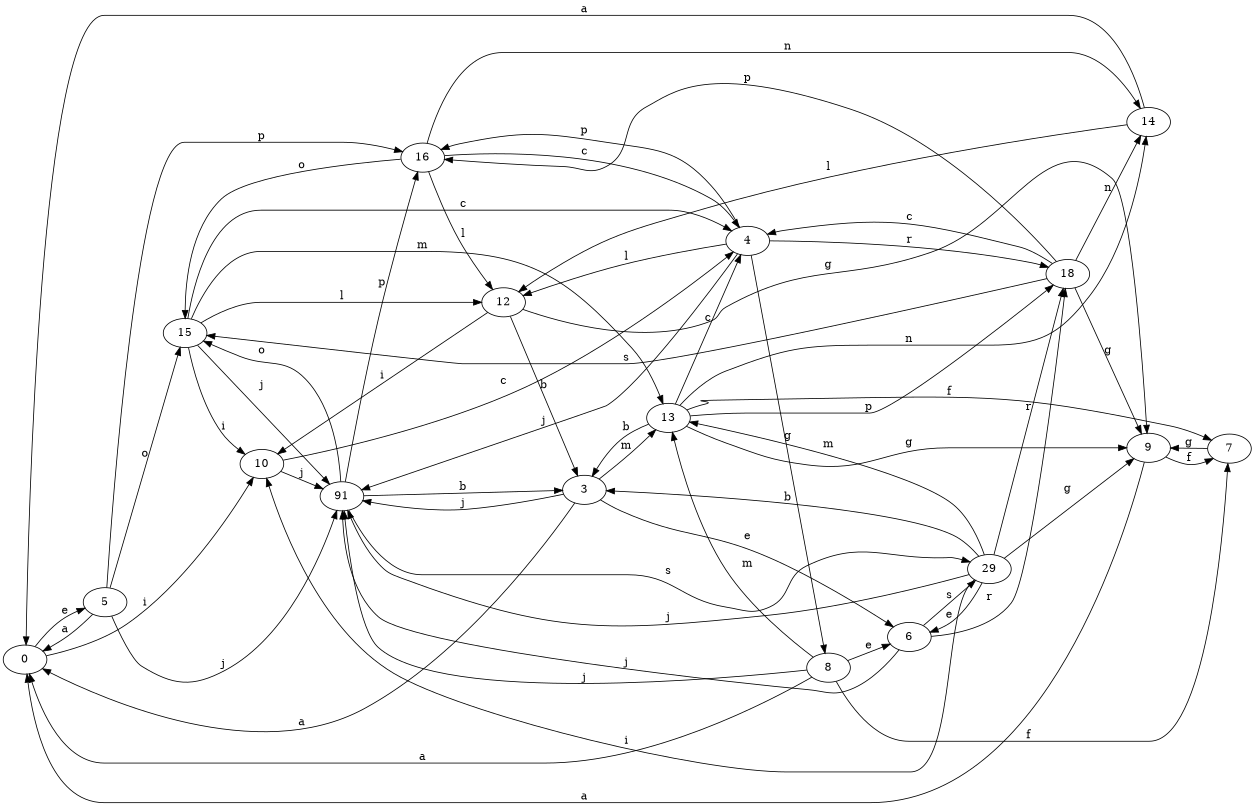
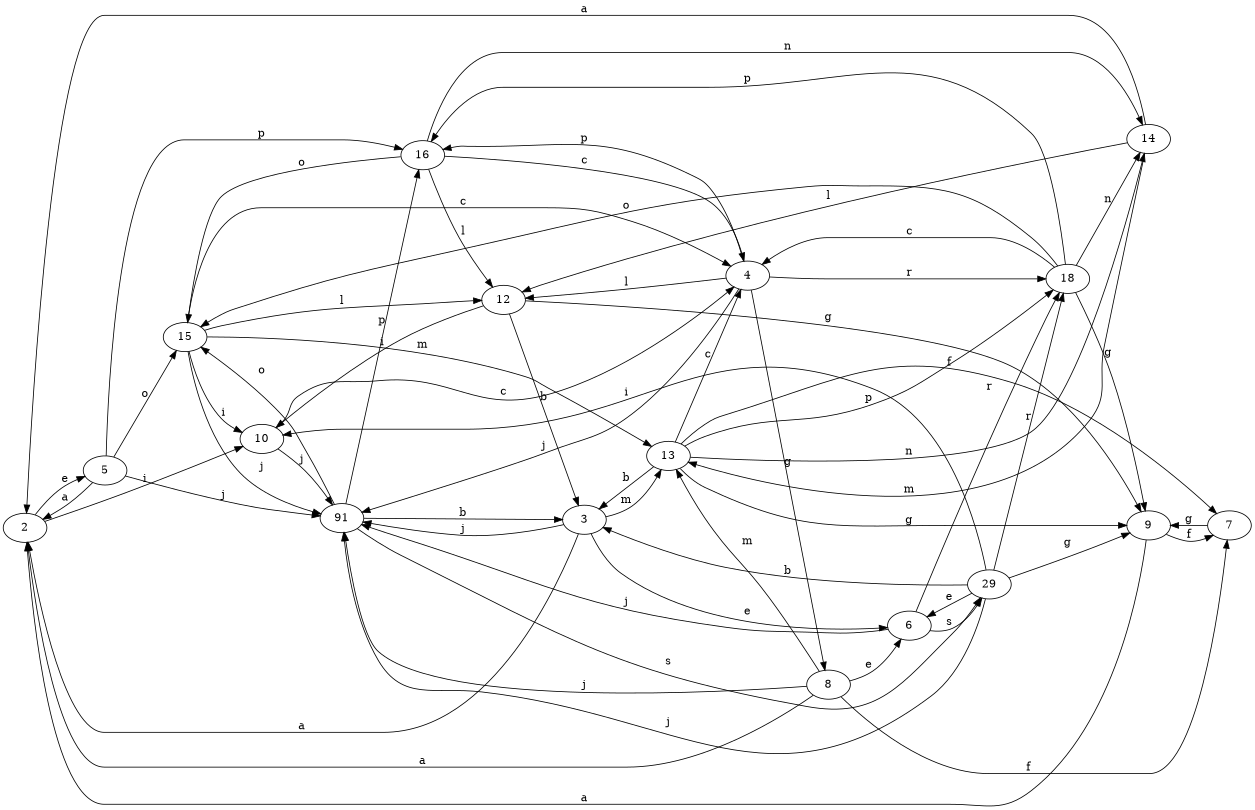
(626, 358) -> (626, 206)
(873, 469) -> (1034, 465)
(25, 660) -> (25, 528)
